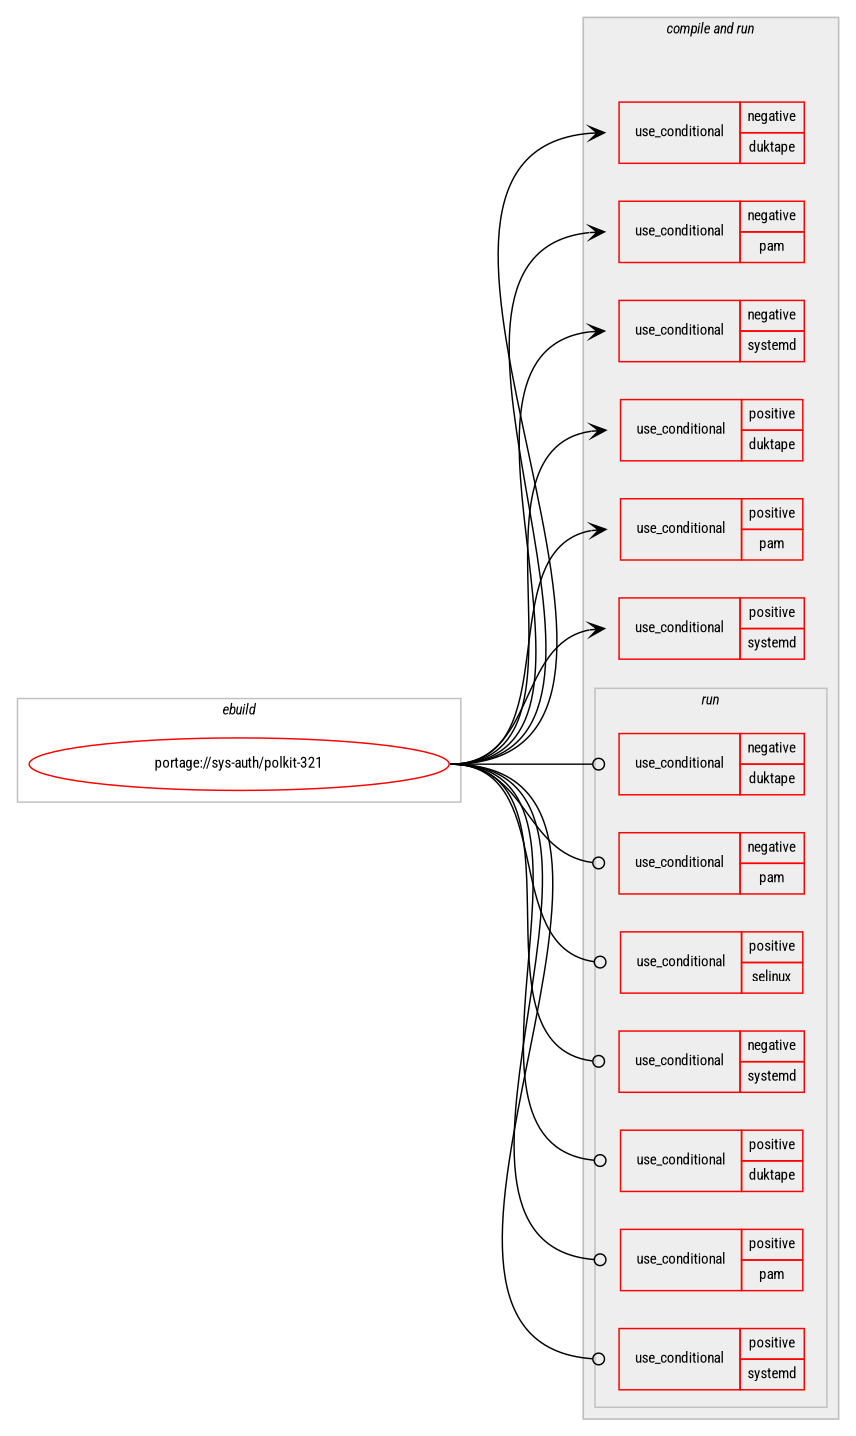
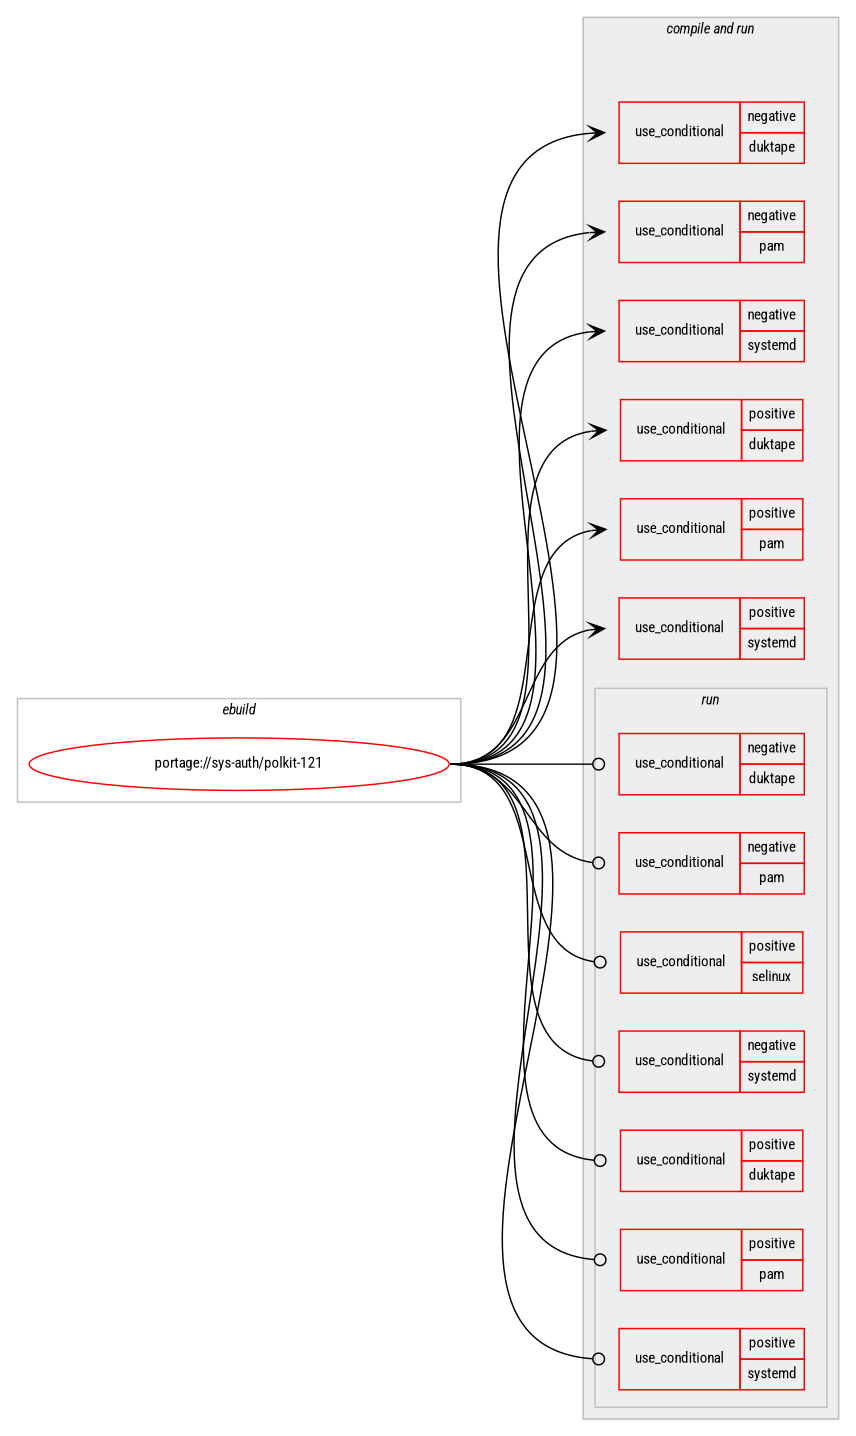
(239, 764) -> (239, 764)
